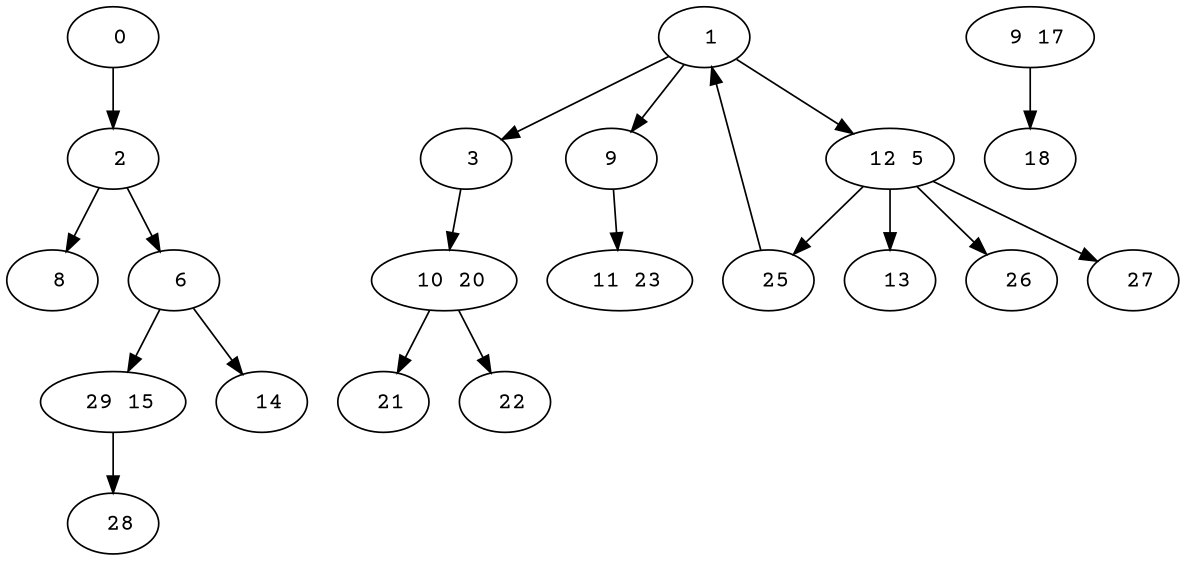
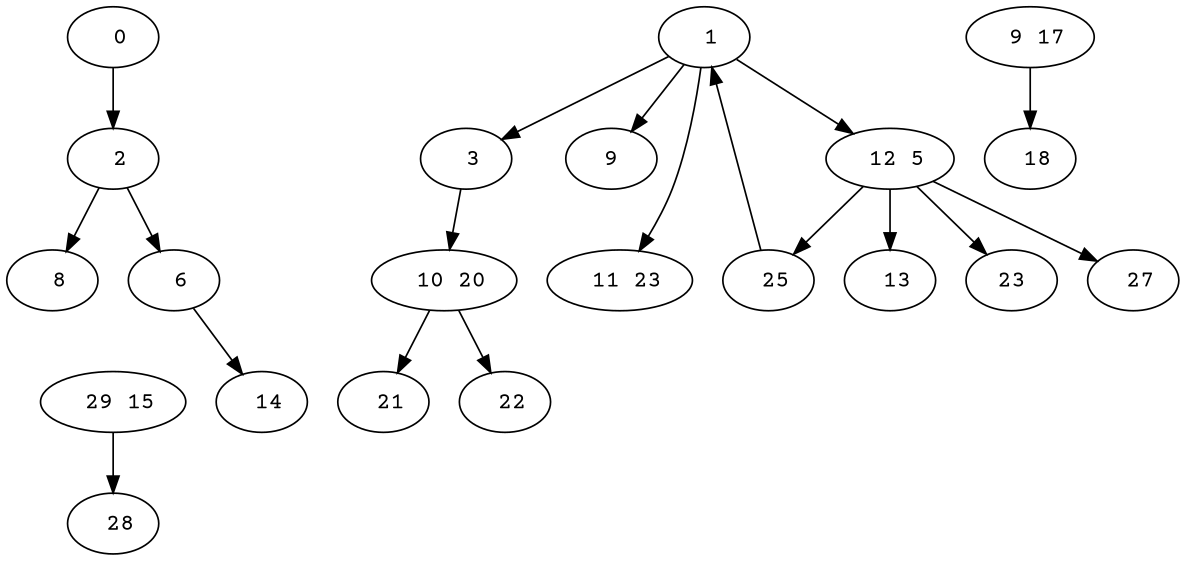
(615, 211) -> (683, 155)
(1012, 280) -> (1012, 280)
(148, 333) -> none
